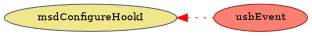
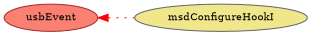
(201, 18) -> (121, 18)
